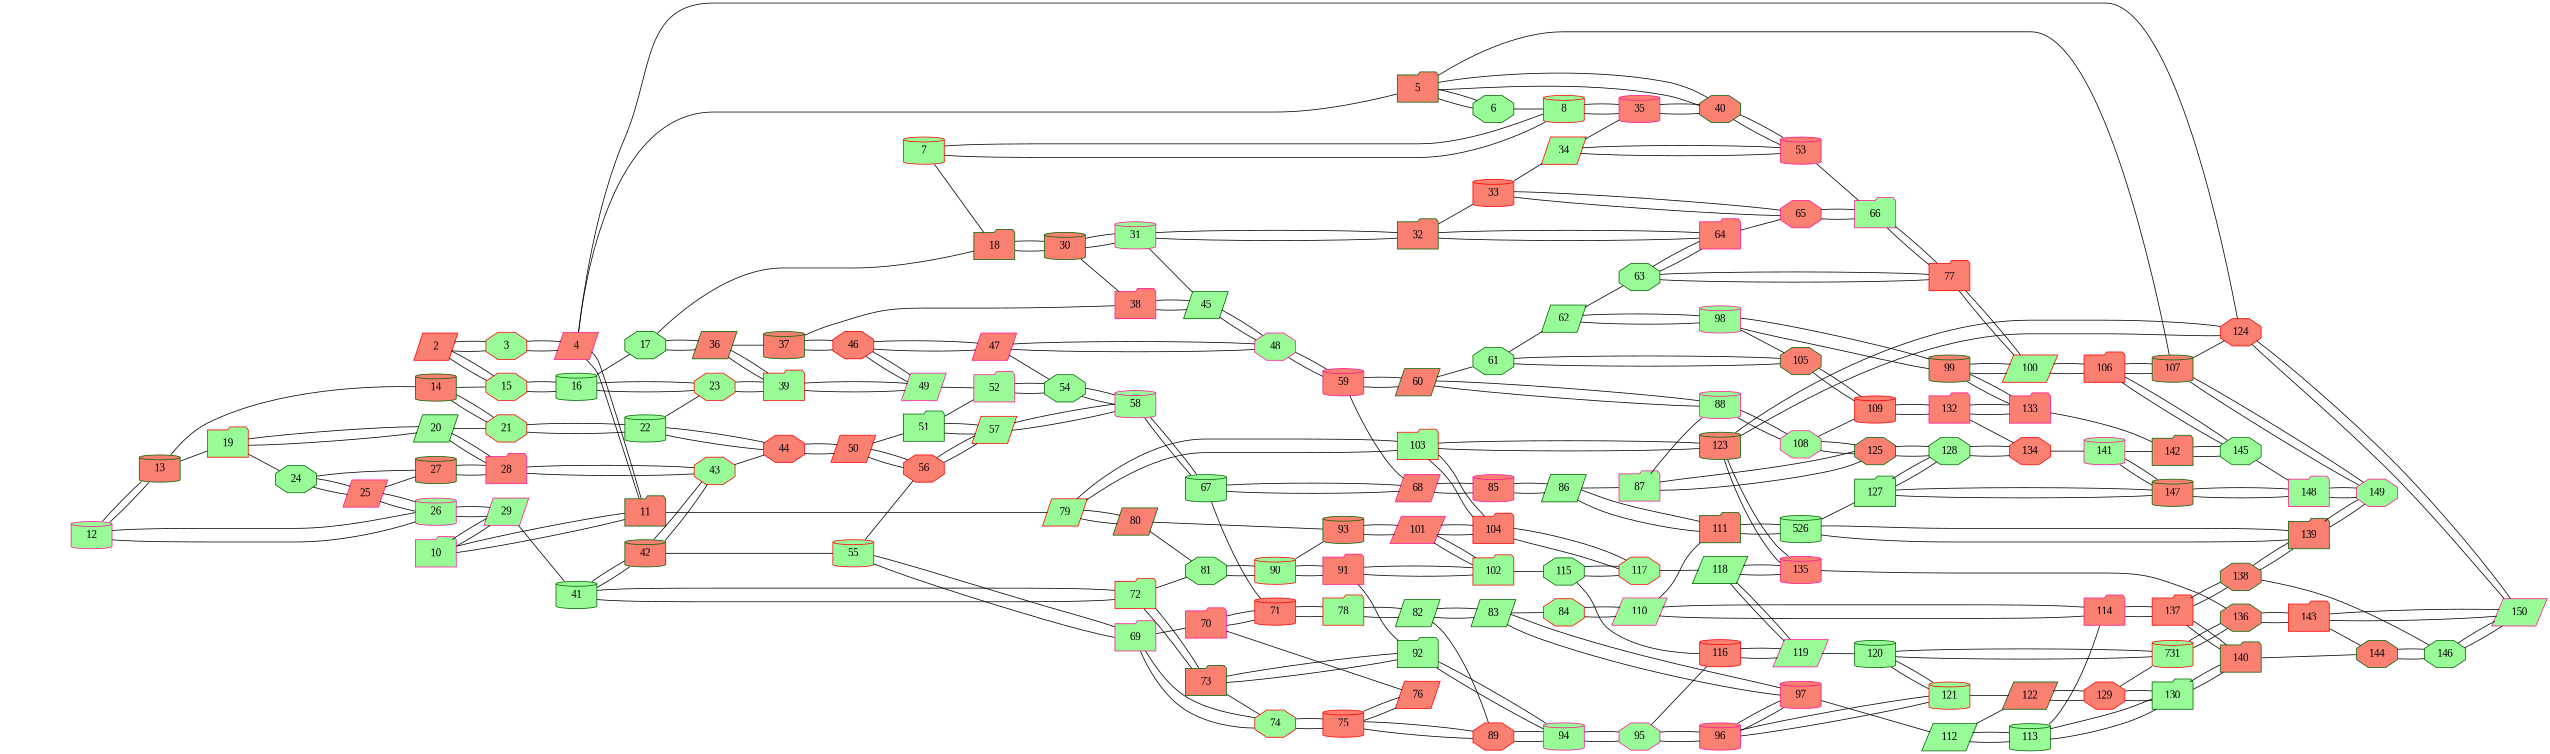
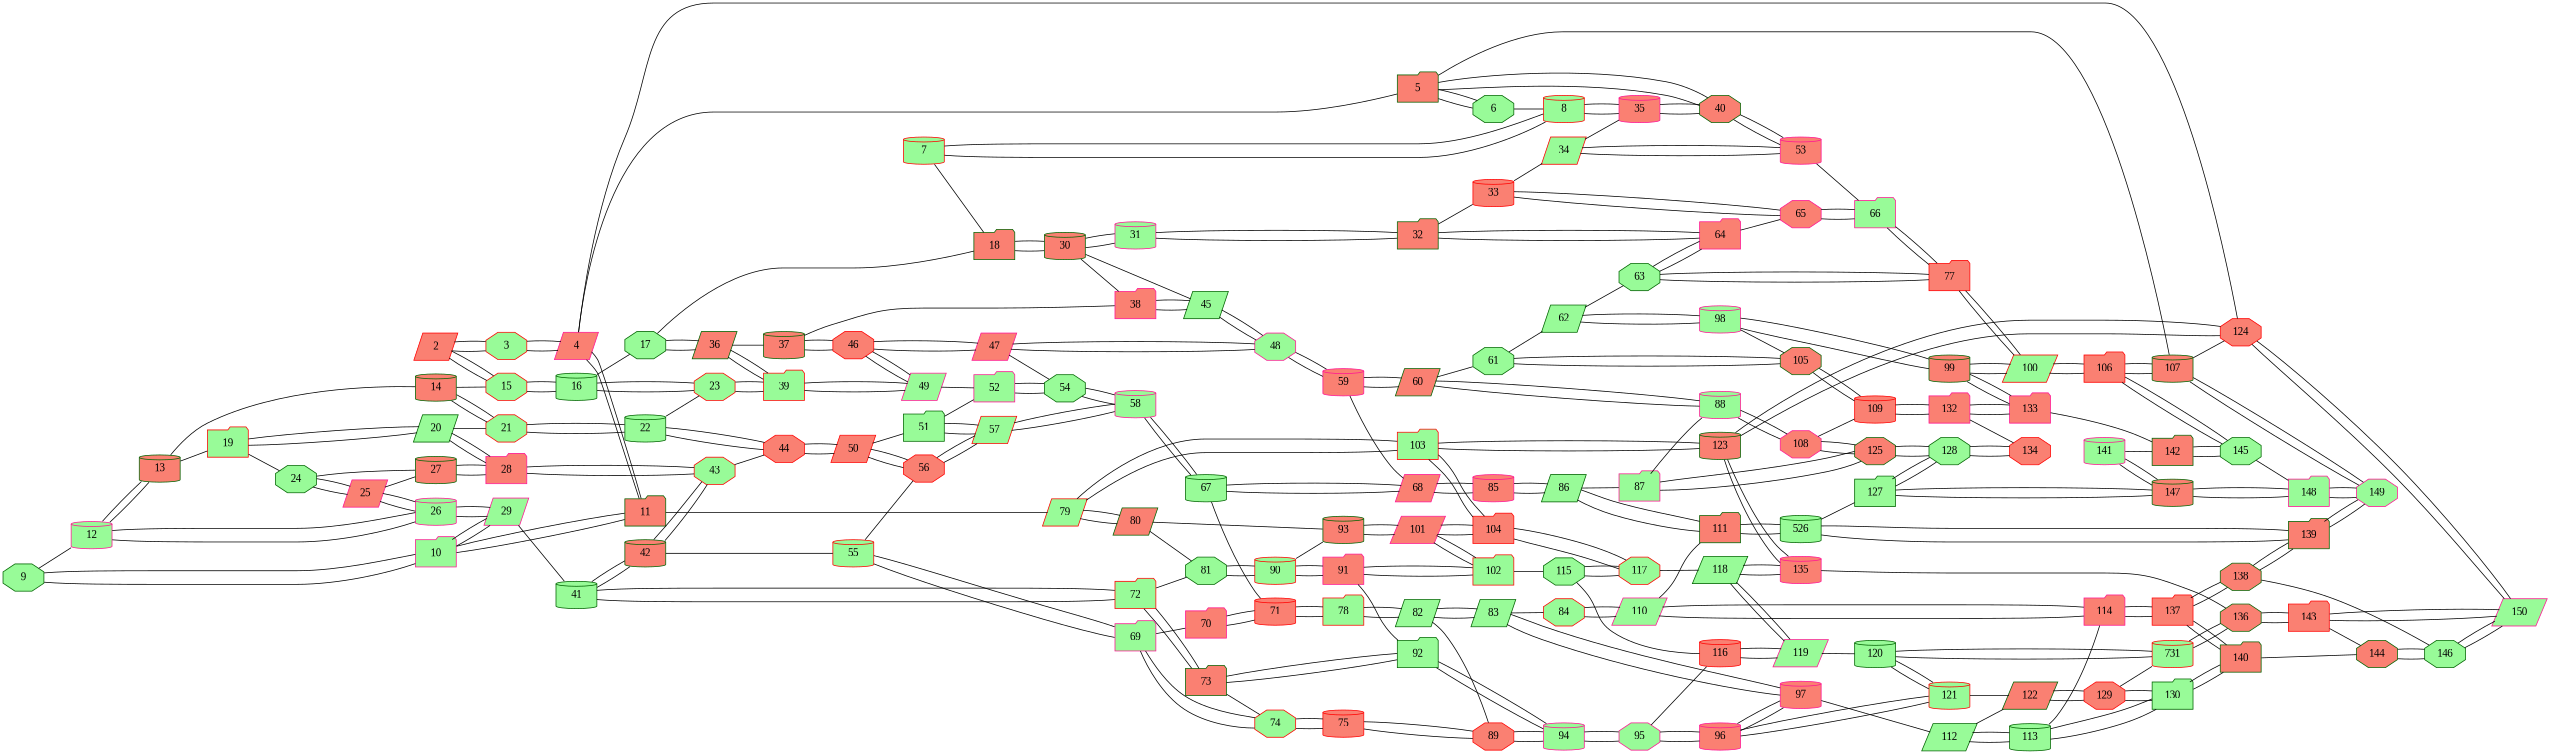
(1171, 271) -> (1138, 277)
(1801, 444) -> (1801, 444)
(2067, 451) -> none
none -> (23, 578)
(1418, 695) -> none
